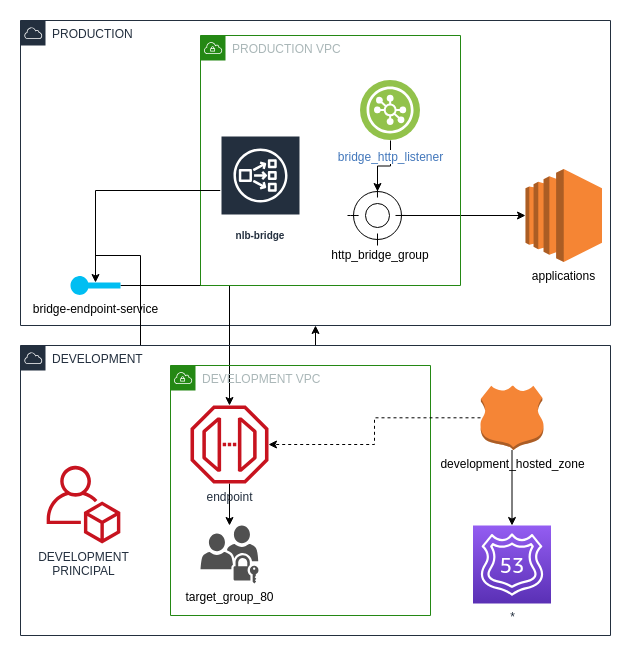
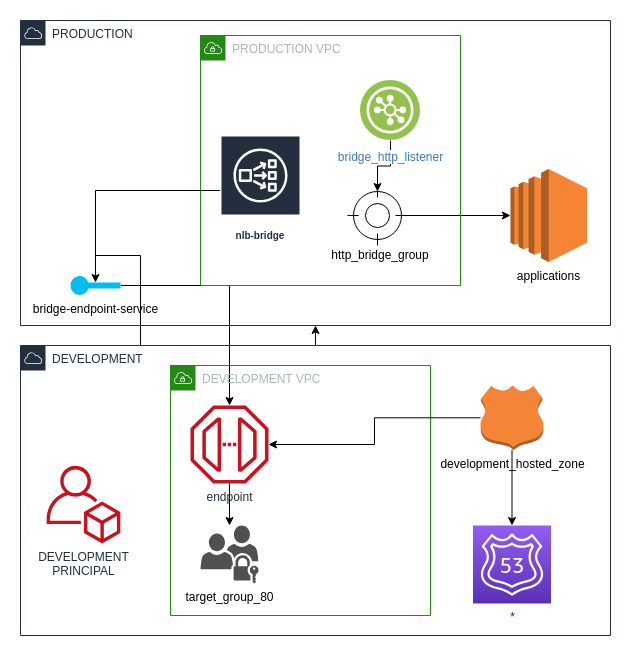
(564, 216) -> (549, 216)
(375, 428) -> (375, 428)
